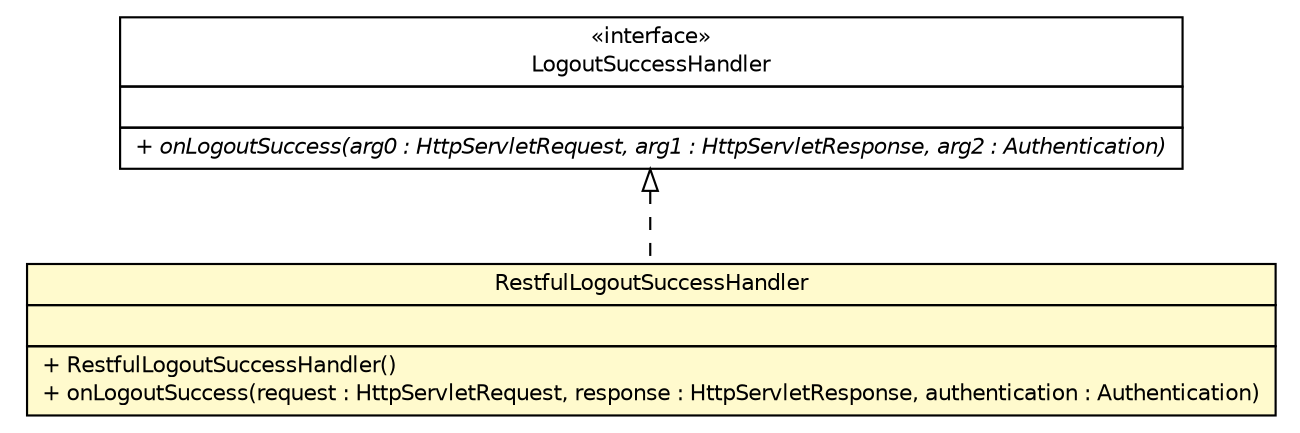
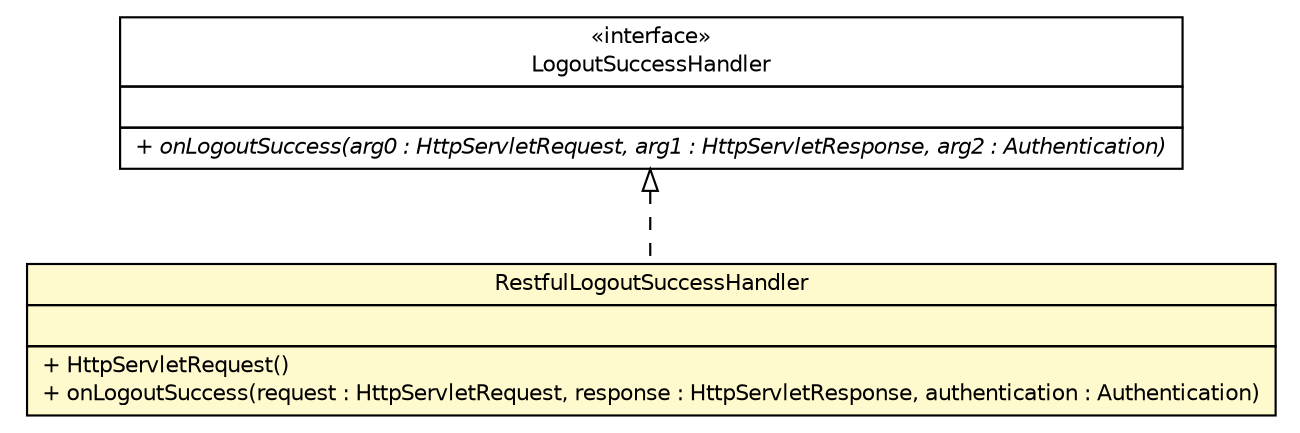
(220, 366) -> (167, 366)
